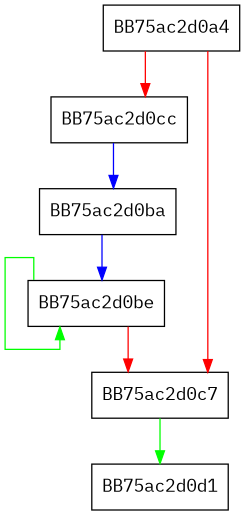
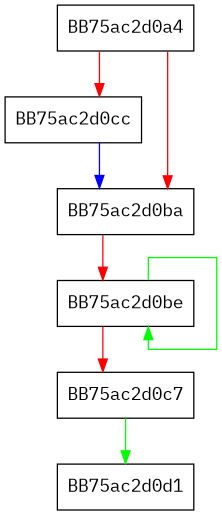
(208, 205) -> (168, 114)
(102, 251) -> (103, 251)
